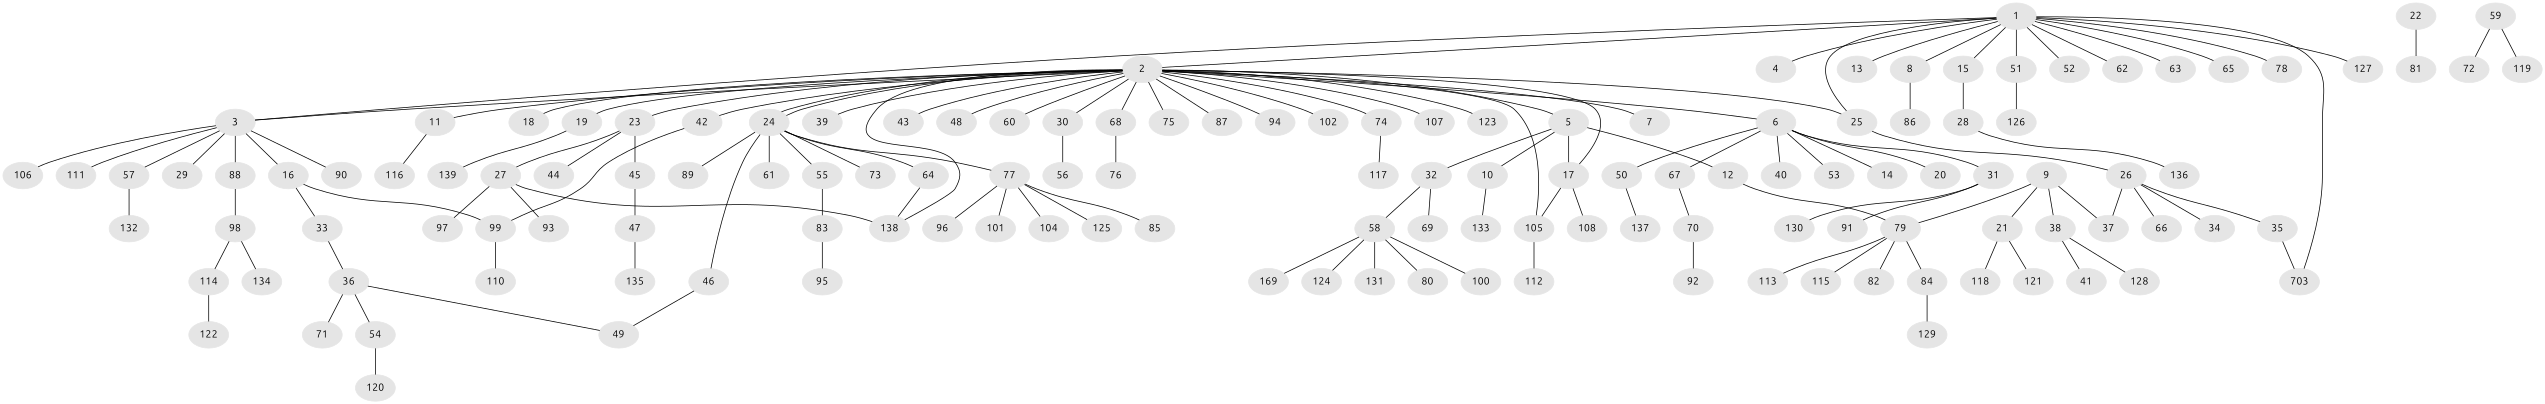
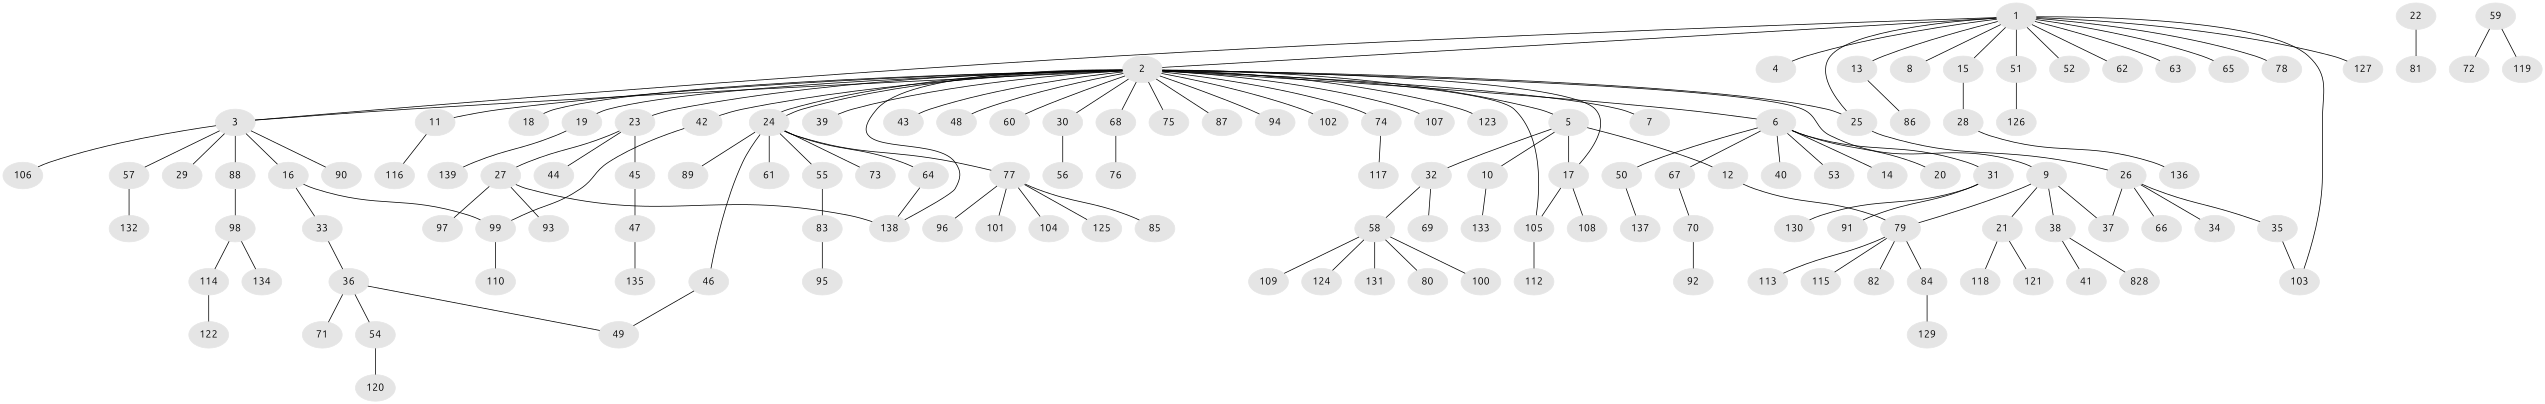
(1910, 96) -> (1883, 96)
none -> (1819, 125)
(76, 176) -> none
(1268, 282) -> (1268, 282)
(2139, 282) -> (2139, 282)
(2300, 282) -> (2300, 282)
